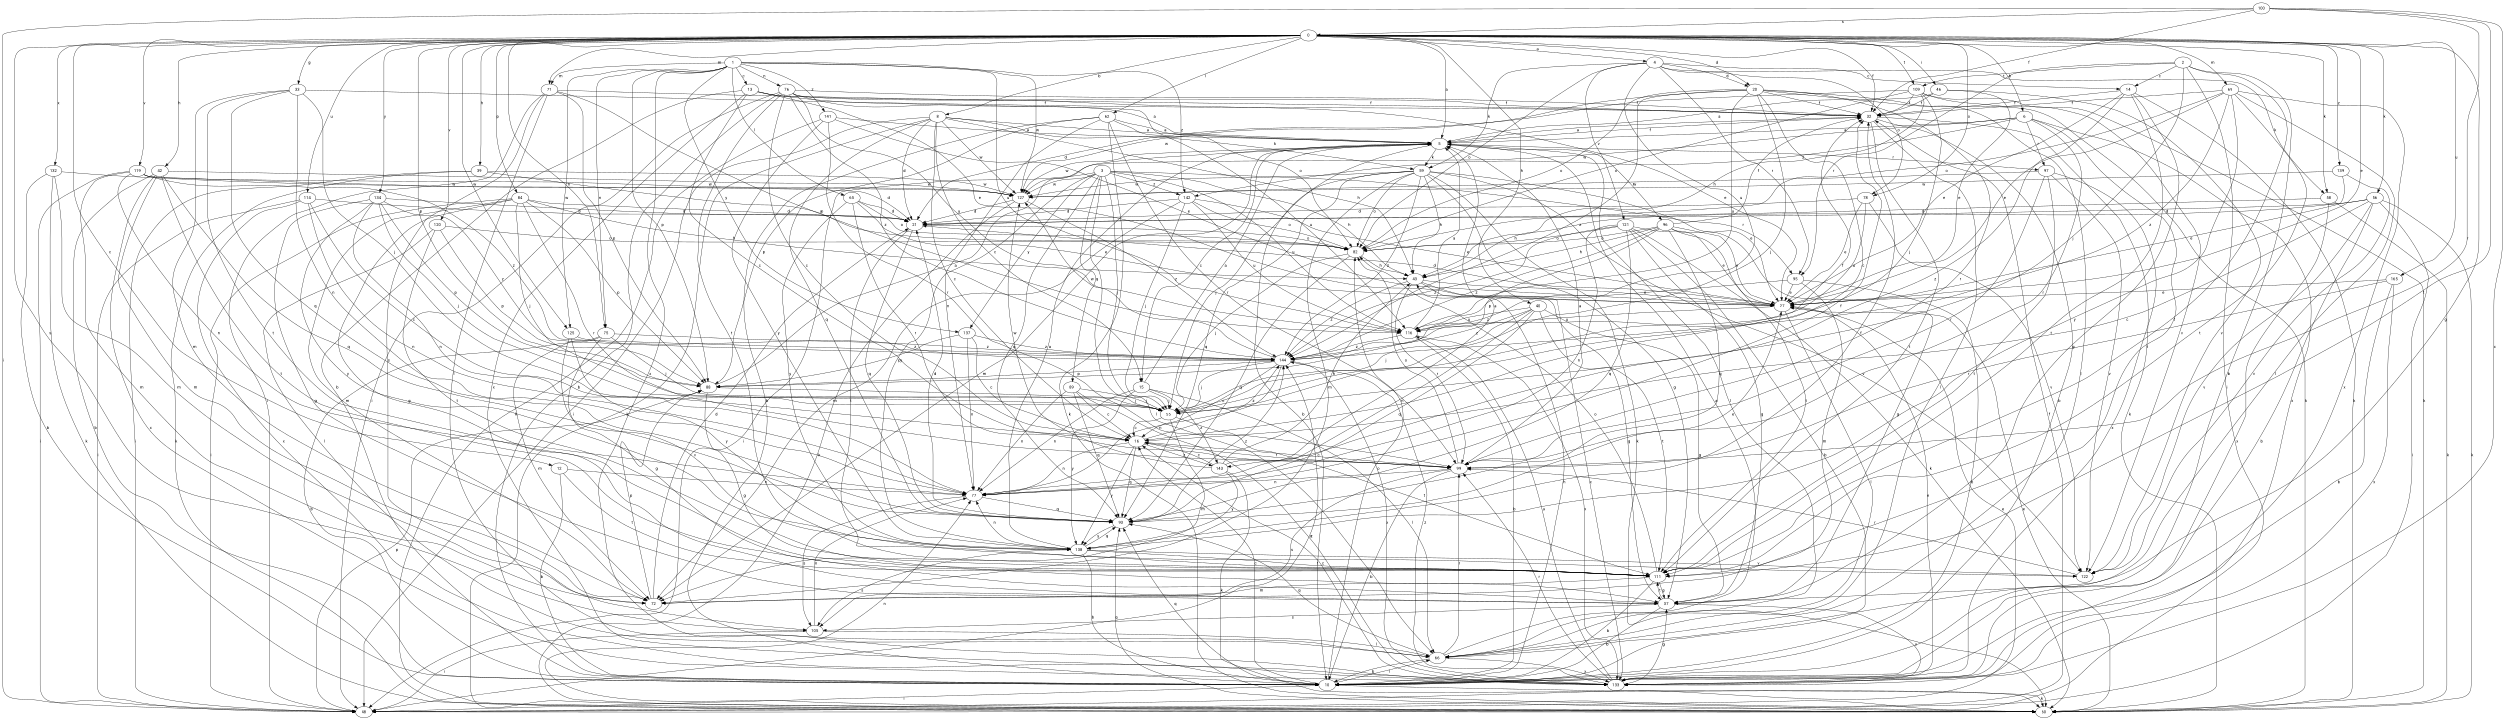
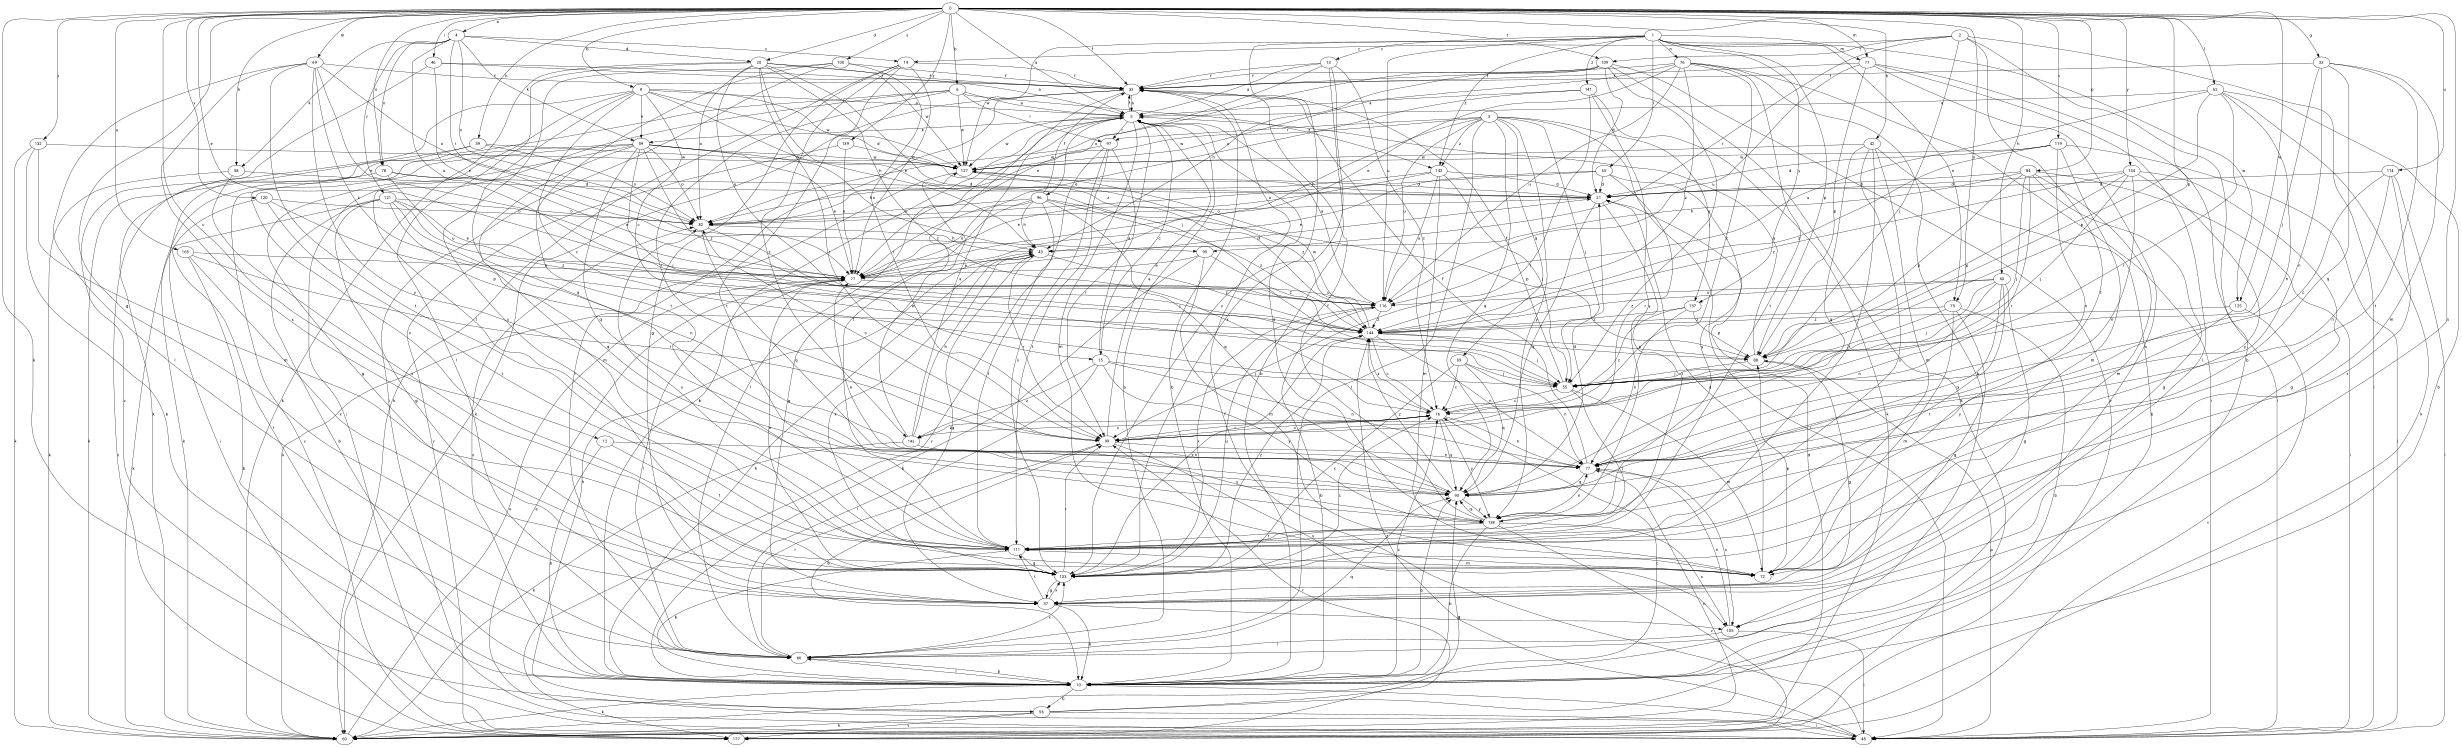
(1787, 22) -> (897, 35)
(1494, 195) -> (1318, 126)
(1661, 589) -> (1037, 568)
(1966, 630) -> (1061, 698)
